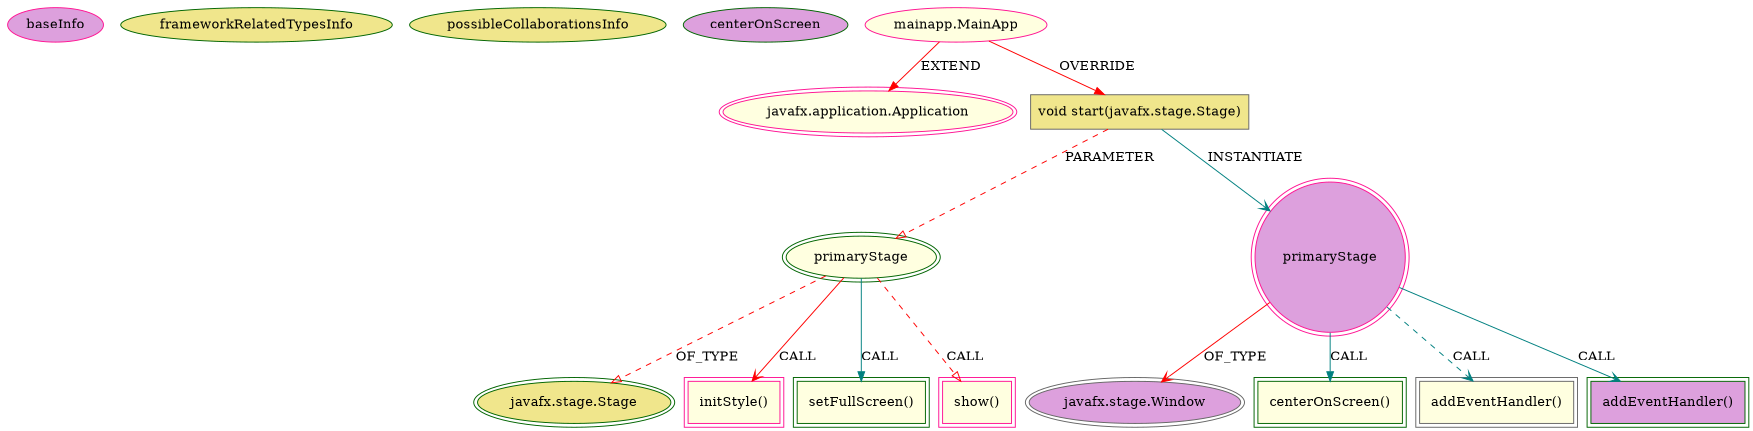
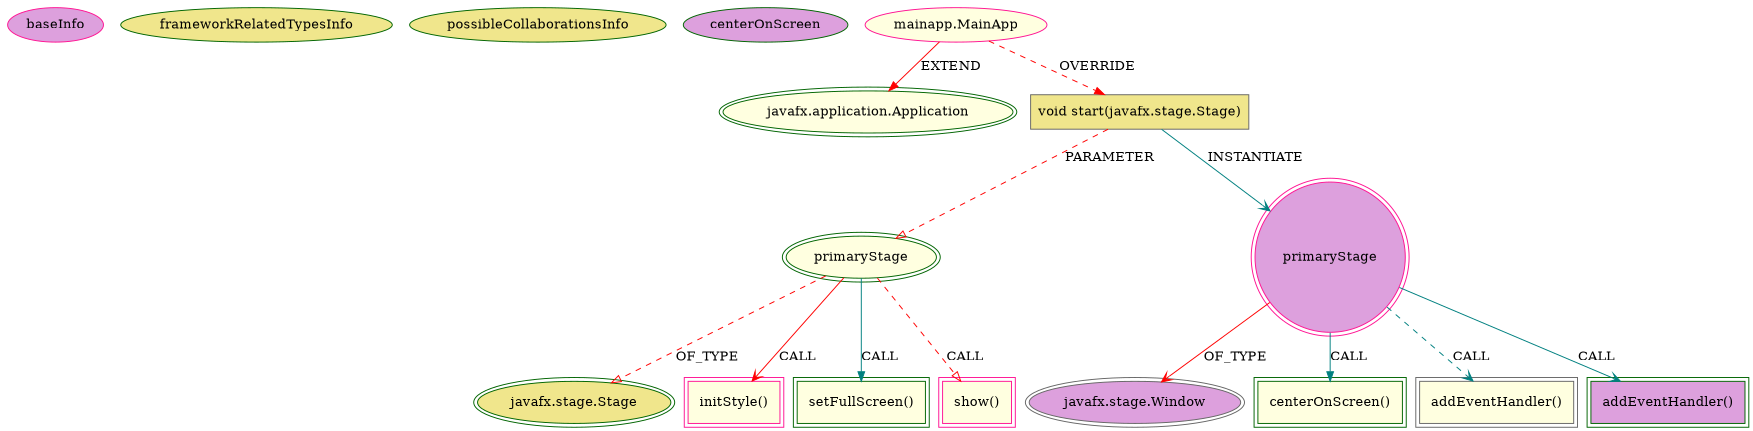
(1042, 66) -> (1042, 66)
(868, 112) -> (868, 112)
